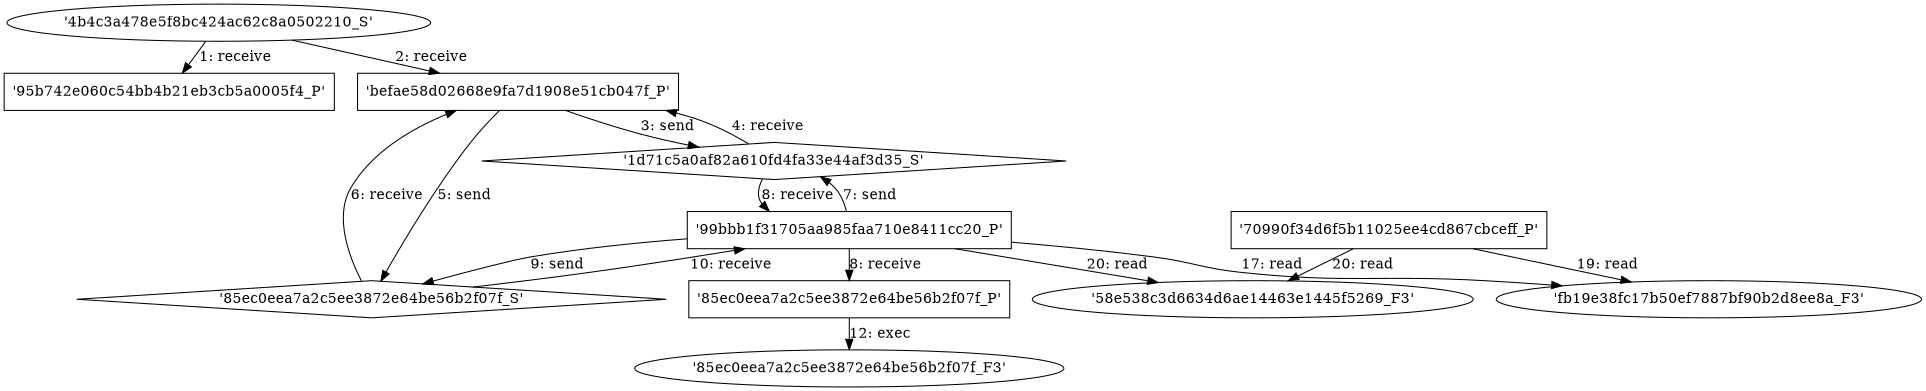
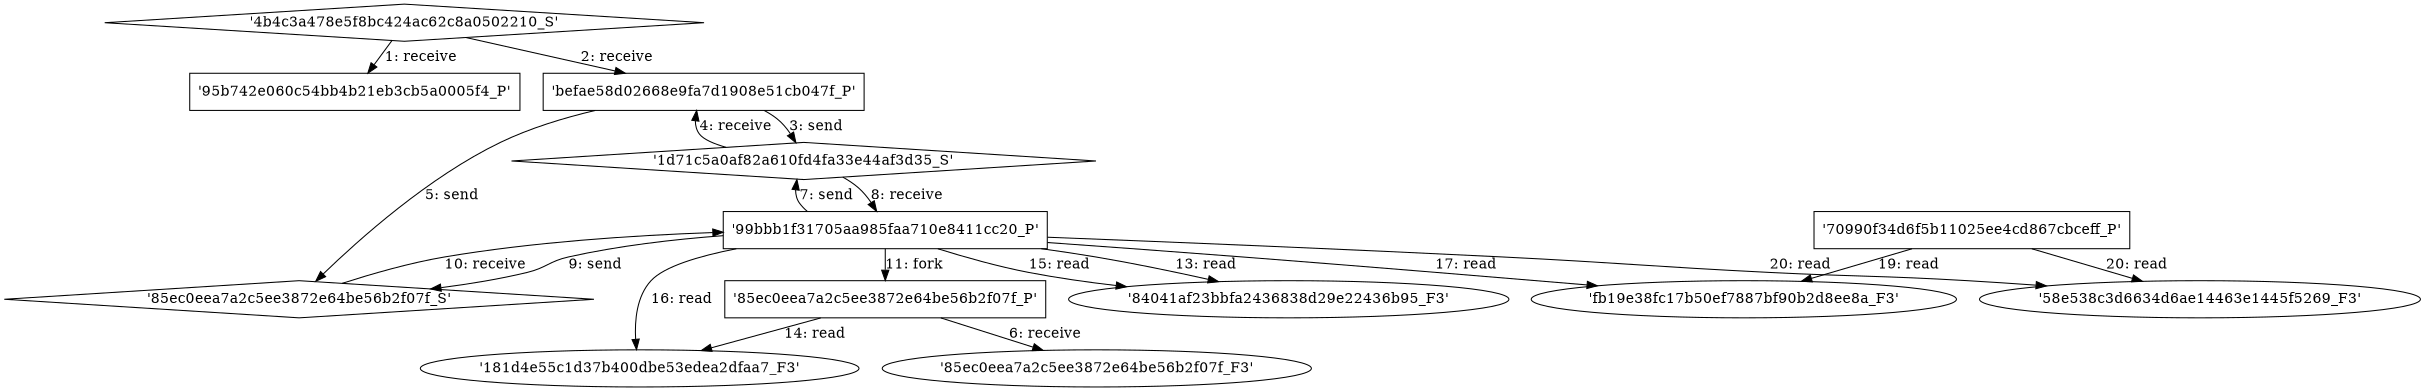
(219, 23) -> (404, 23)
(358, 177) -> none
(885, 265) -> (914, 265)
none -> (1289, 299)
(880, 334) -> (1045, 334)
none -> (640, 368)
